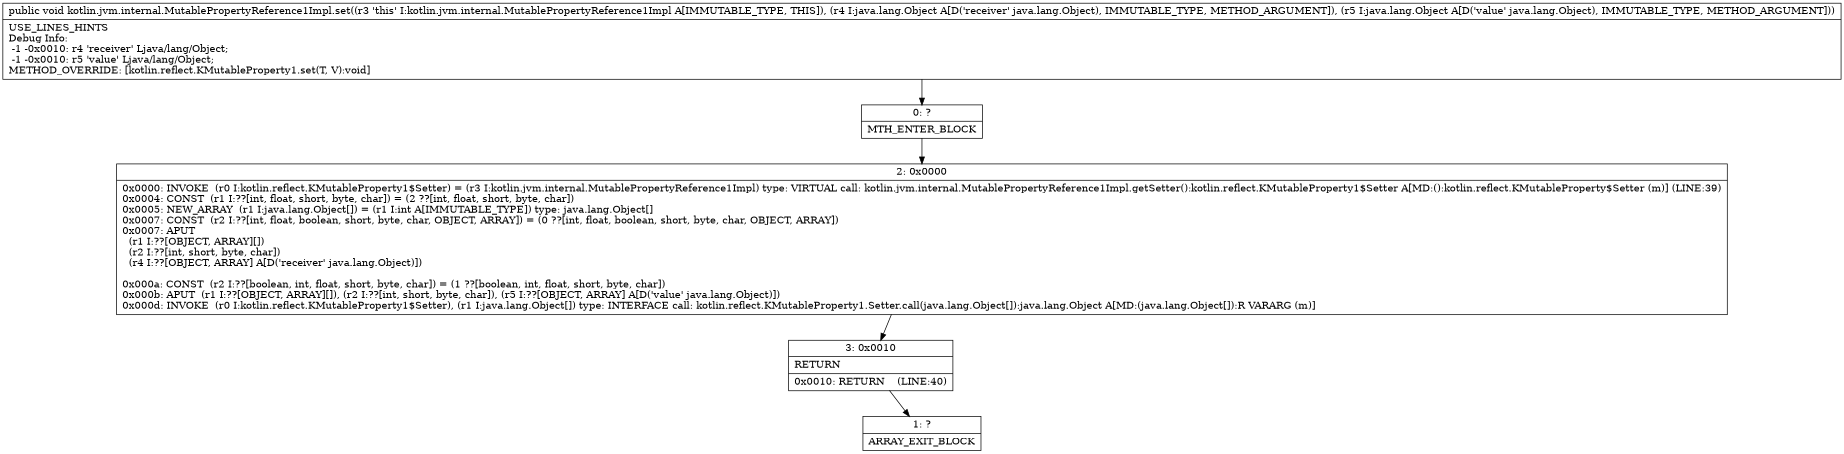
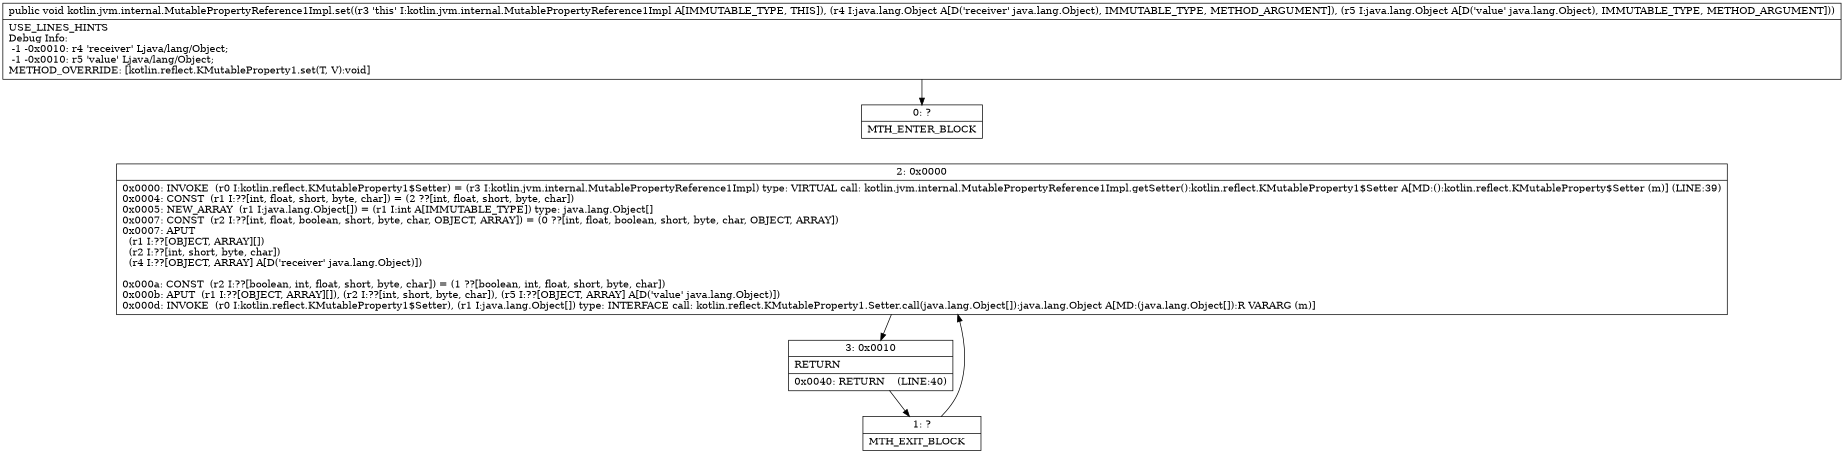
(922, 147) -> (964, 372)
(871, 382) -> (871, 382)
(922, 442) -> (917, 442)
